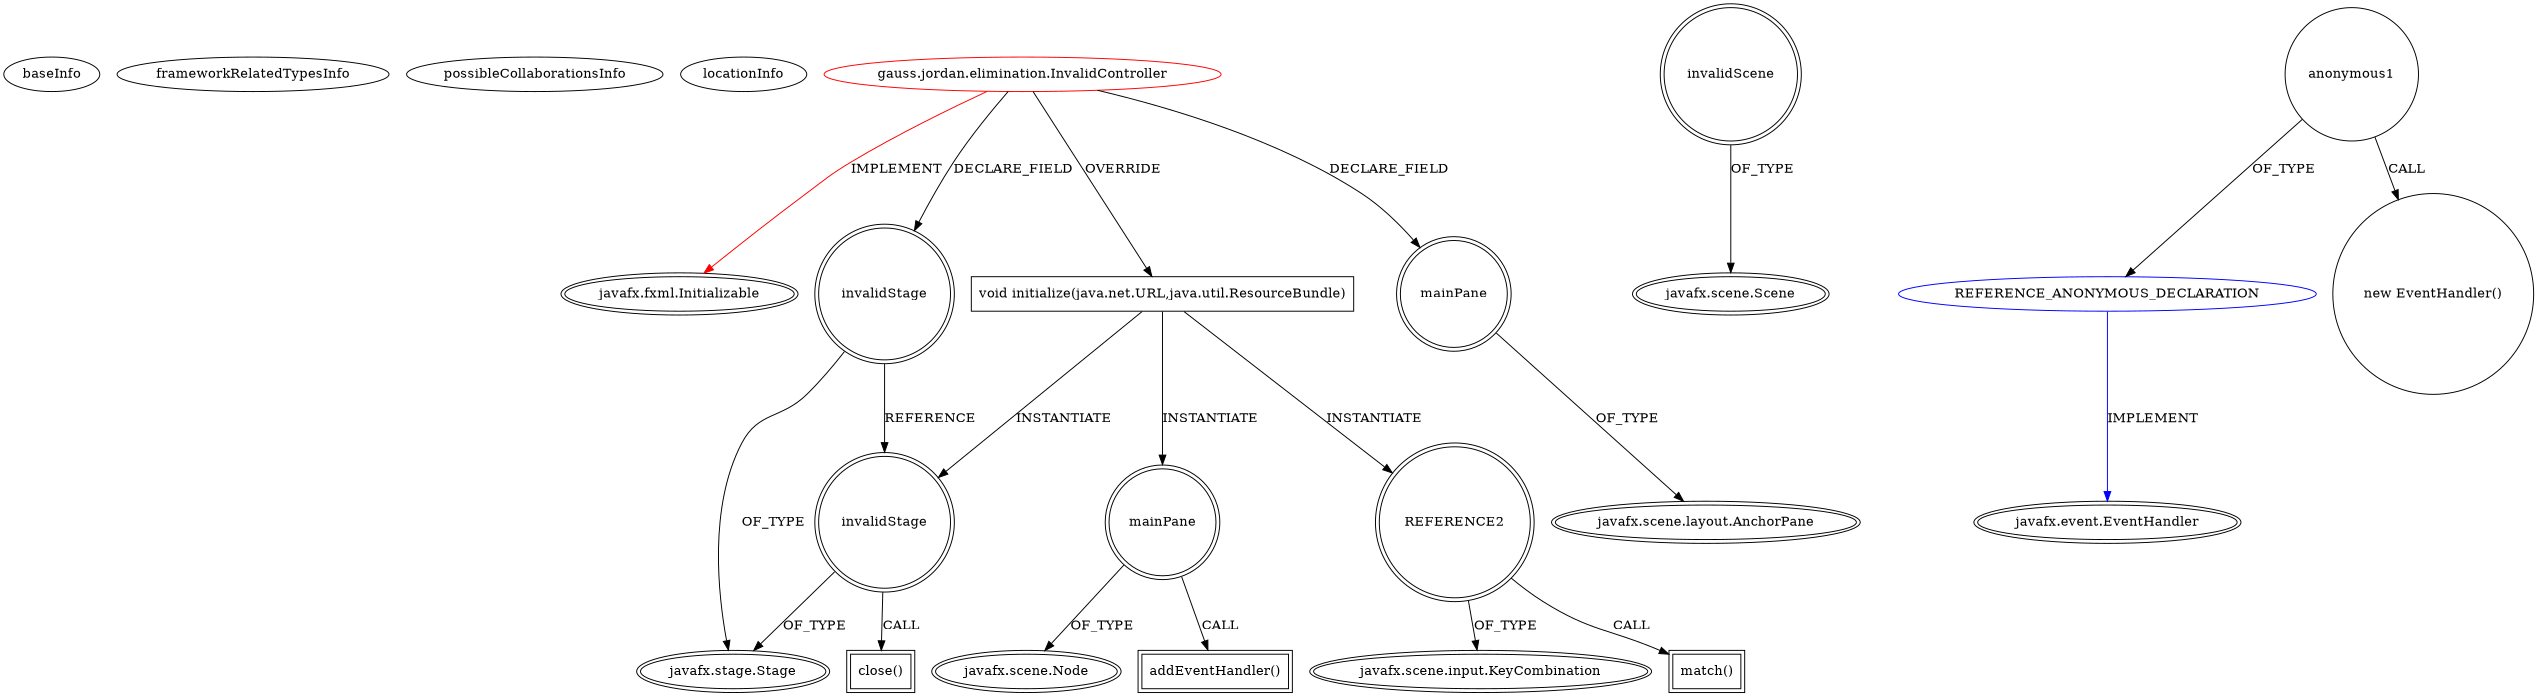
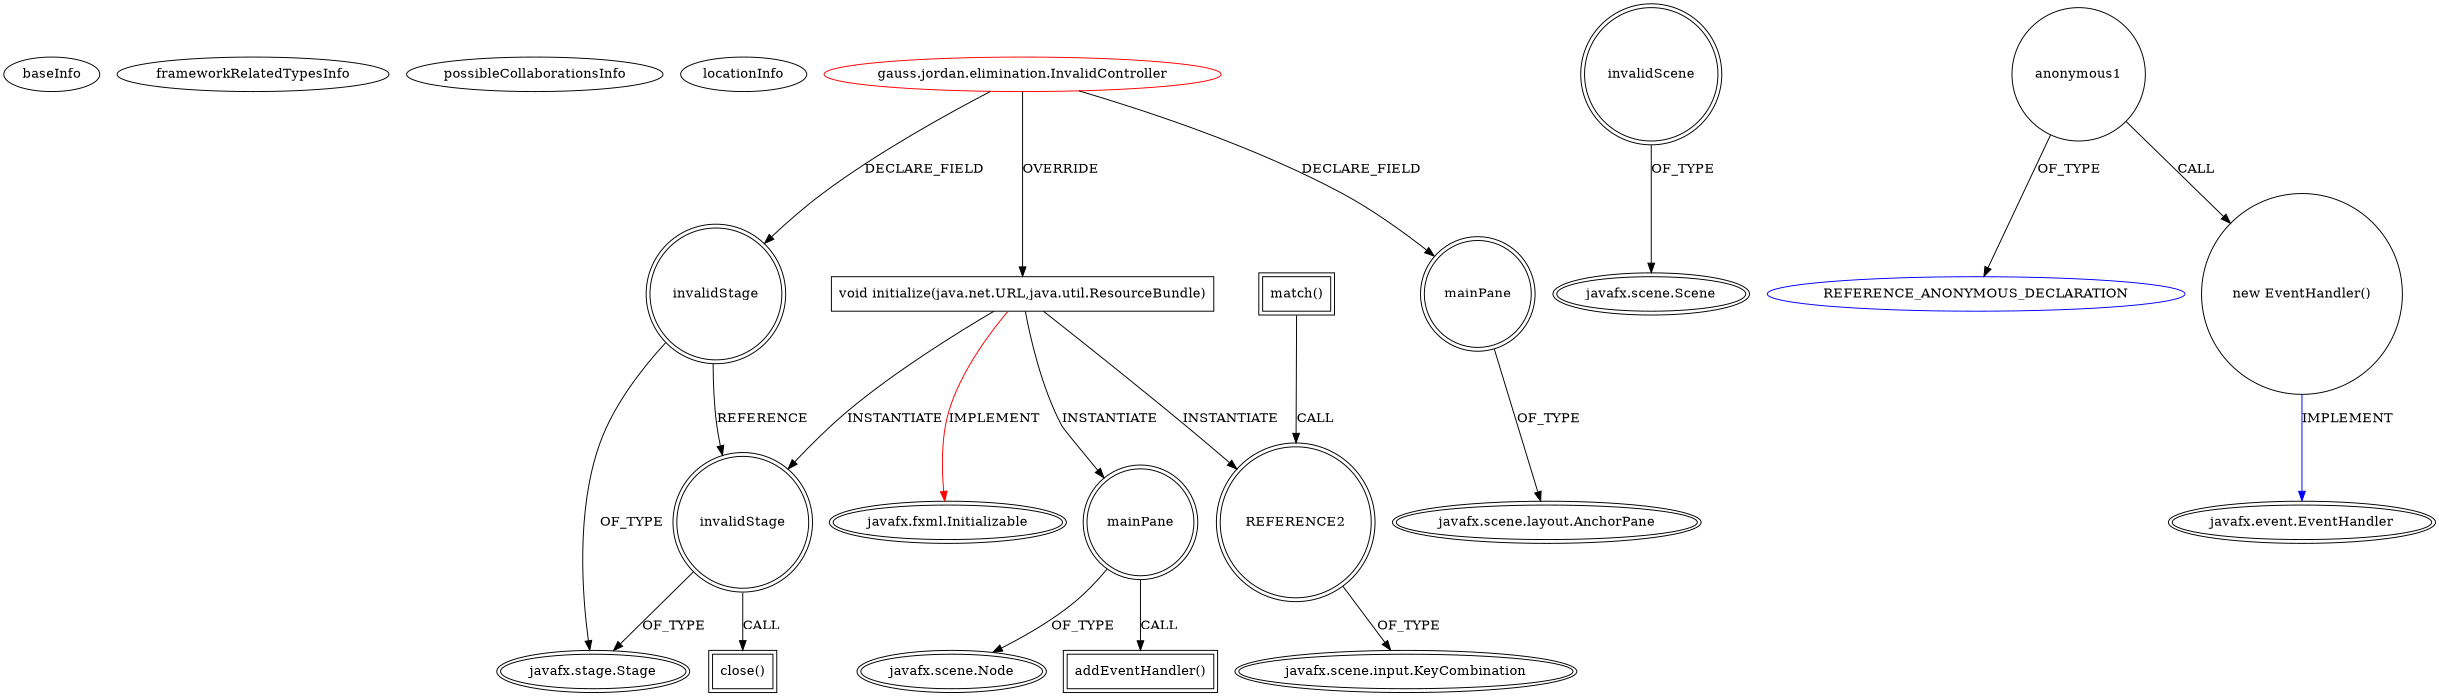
(842, 168) -> (955, 394)
(2107, 401) -> (2302, 443)
(1582, 622) -> (1296, 374)
